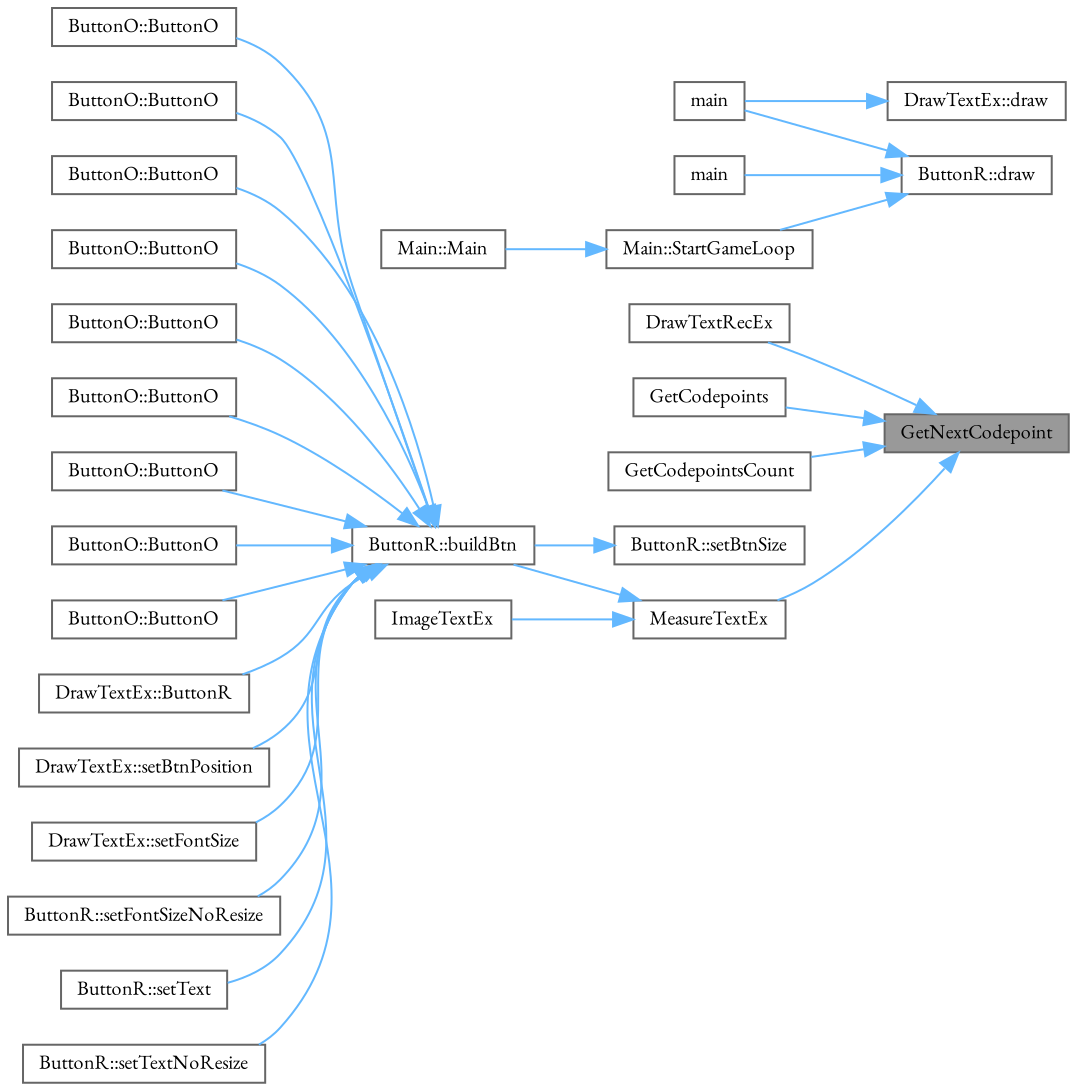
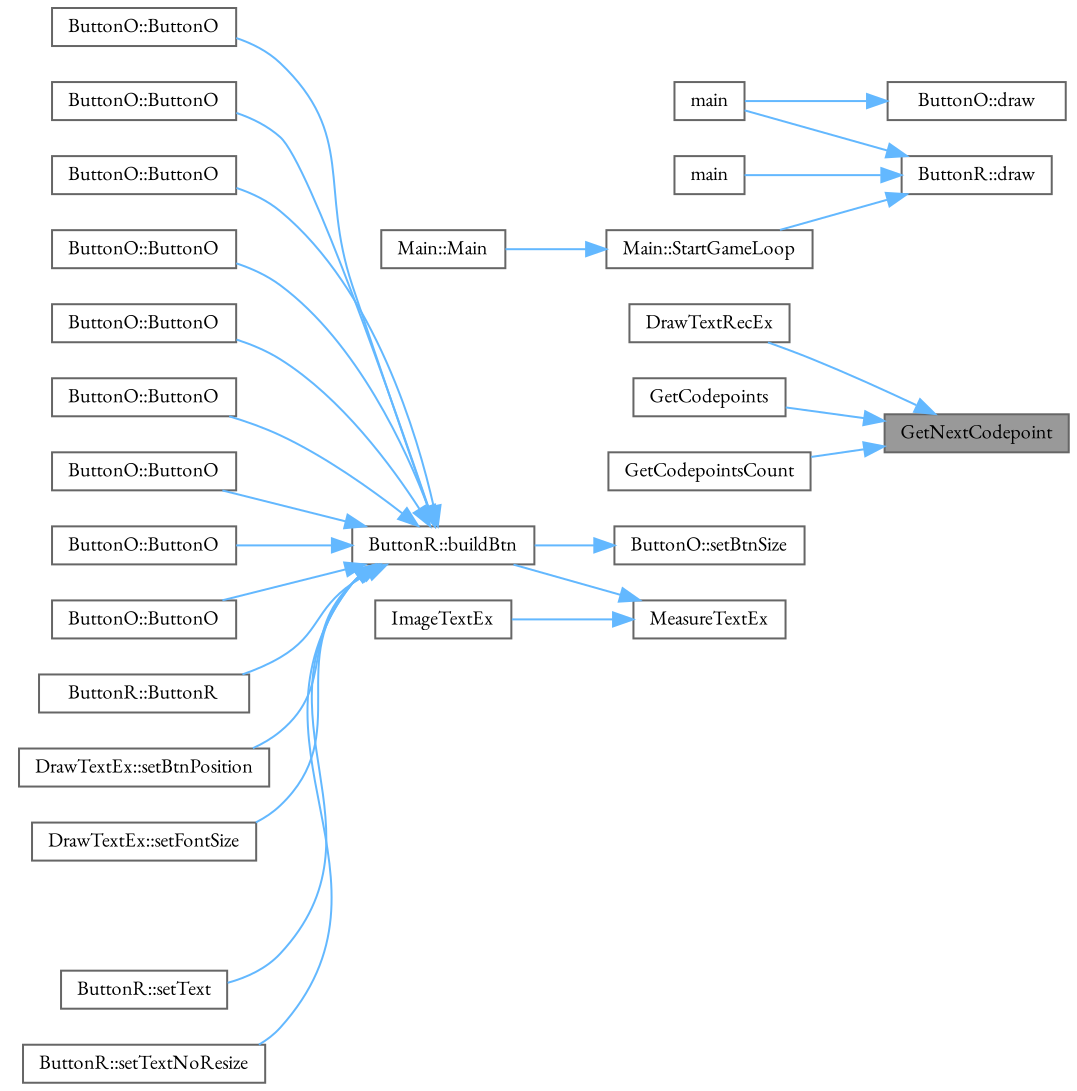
(977, 101) -> (977, 101)
(868, 543) -> none
(709, 545) -> (709, 545)
(144, 693) -> (144, 693)
(144, 916) -> none
